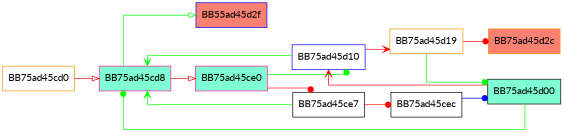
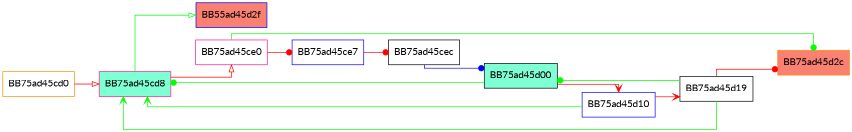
(426, 41) -> (716, 89)
(307, 74) -> (525, 34)
(231, 79) -> (231, 52)
(217, 105) -> (421, 130)
(329, 105) -> (328, 52)
